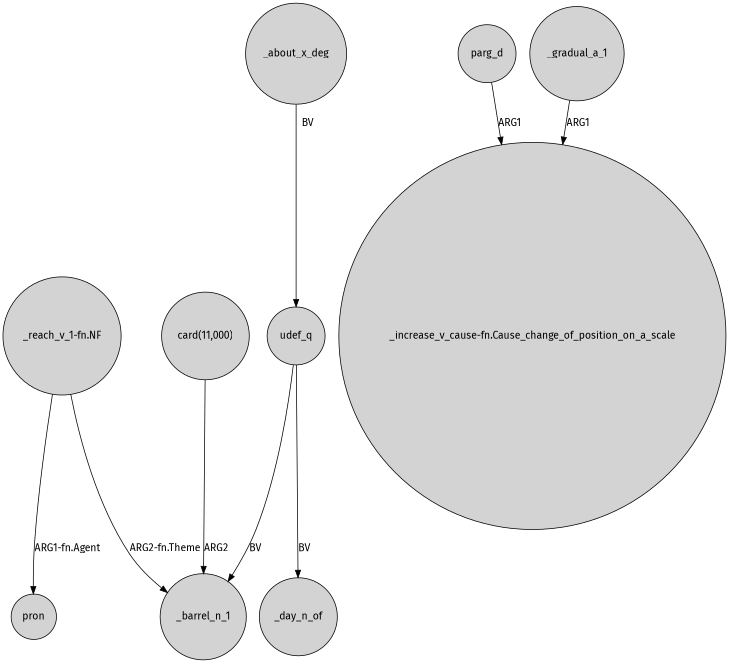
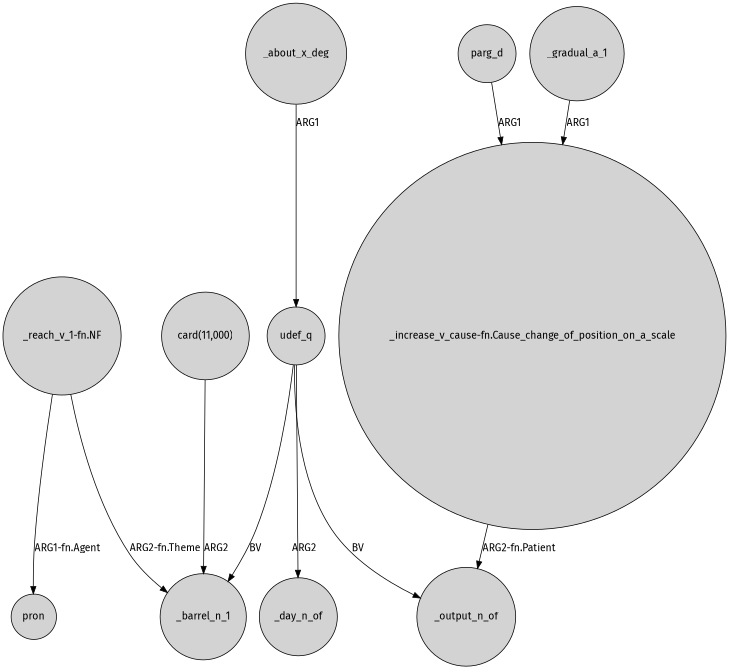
(308, 123) -> (308, 123)
(304, 549) -> (304, 549)
none -> (466, 617)
